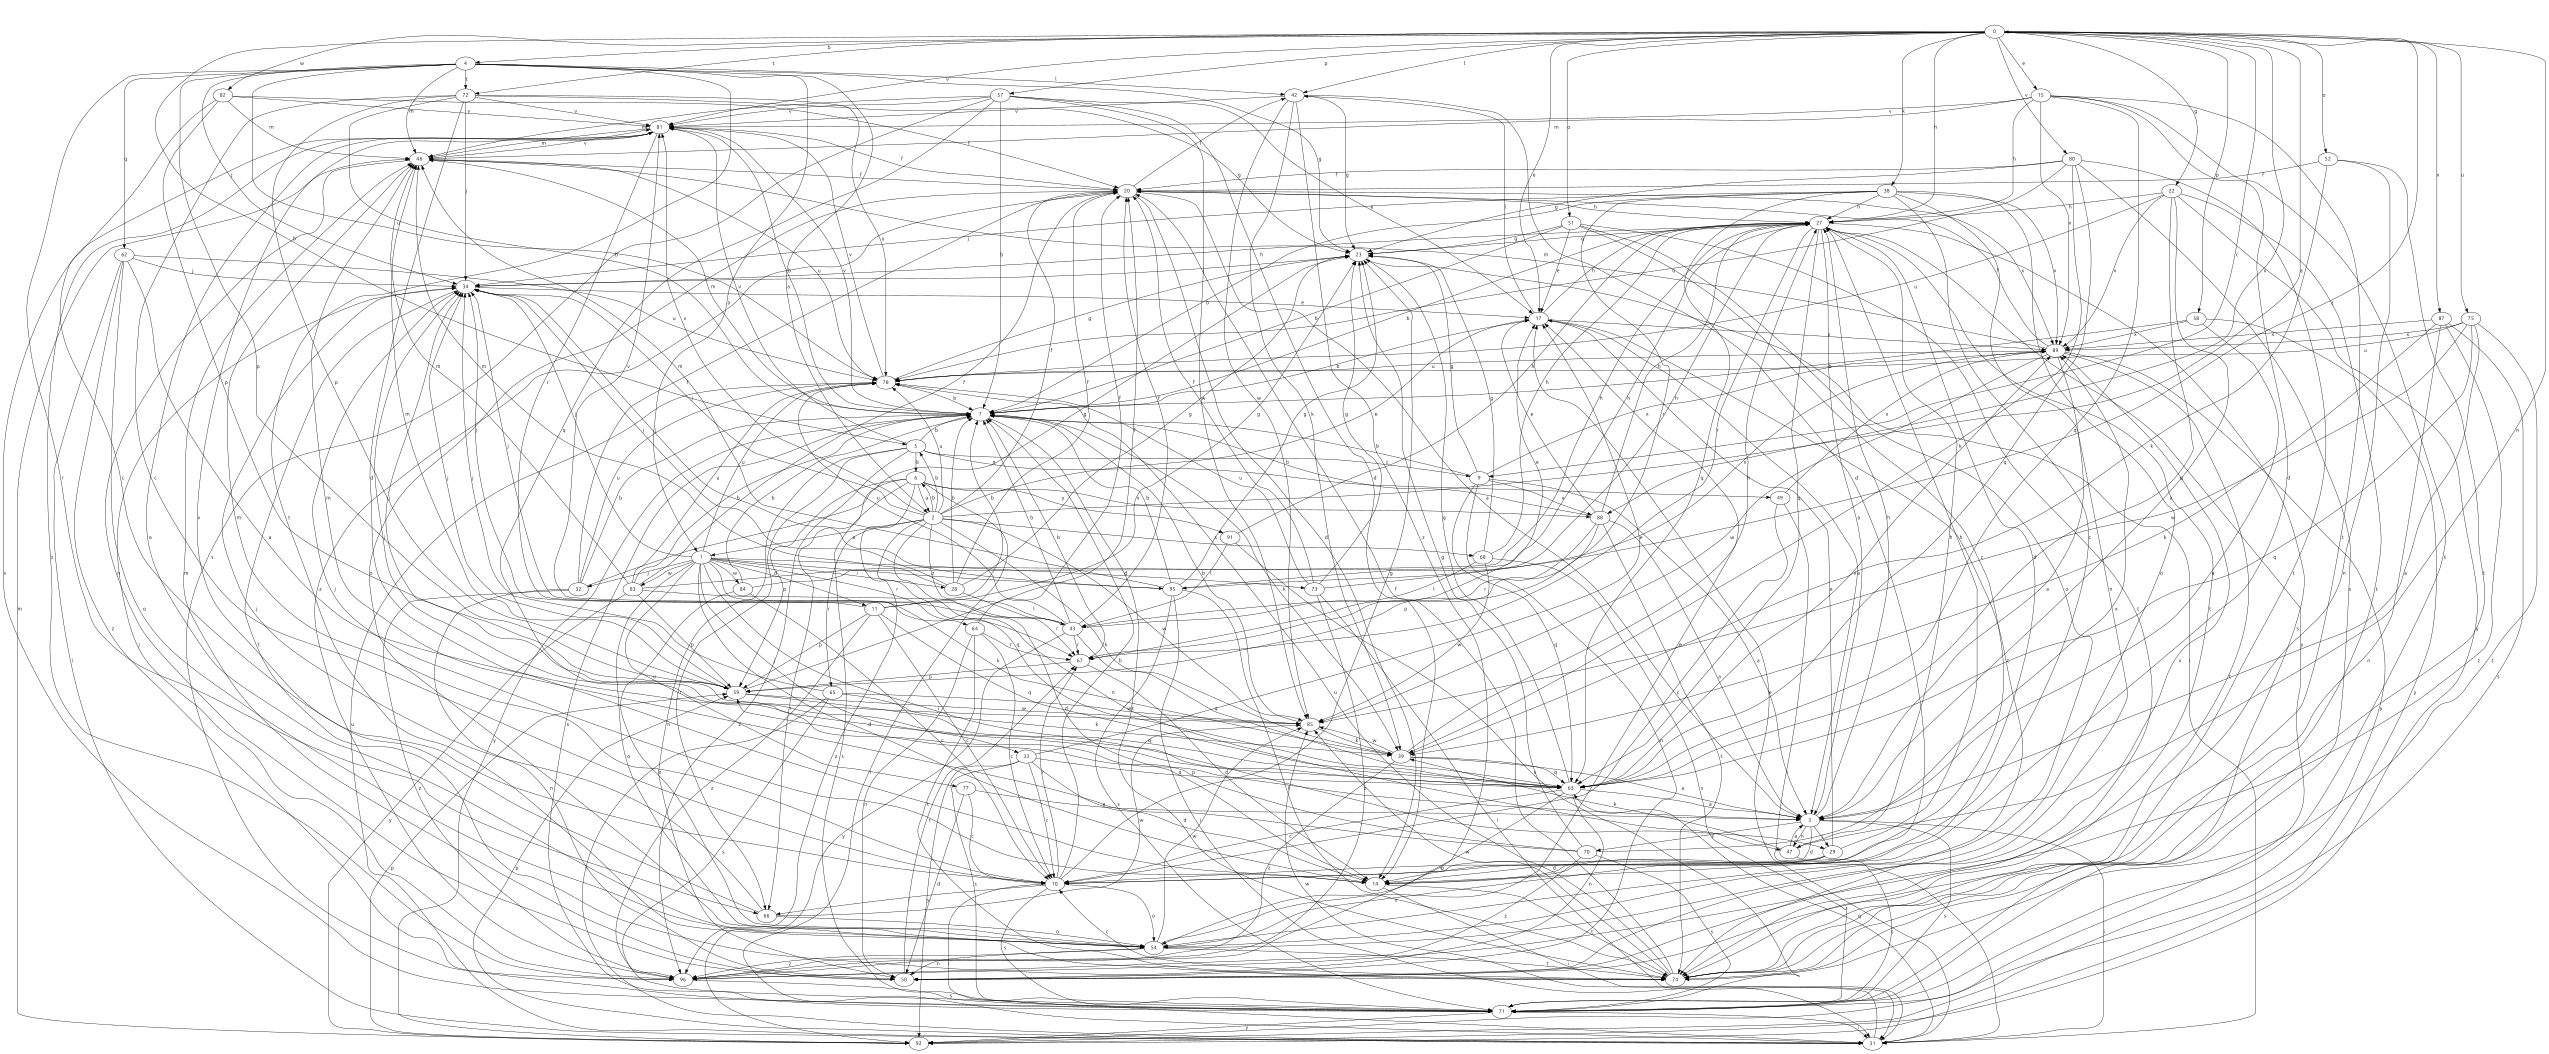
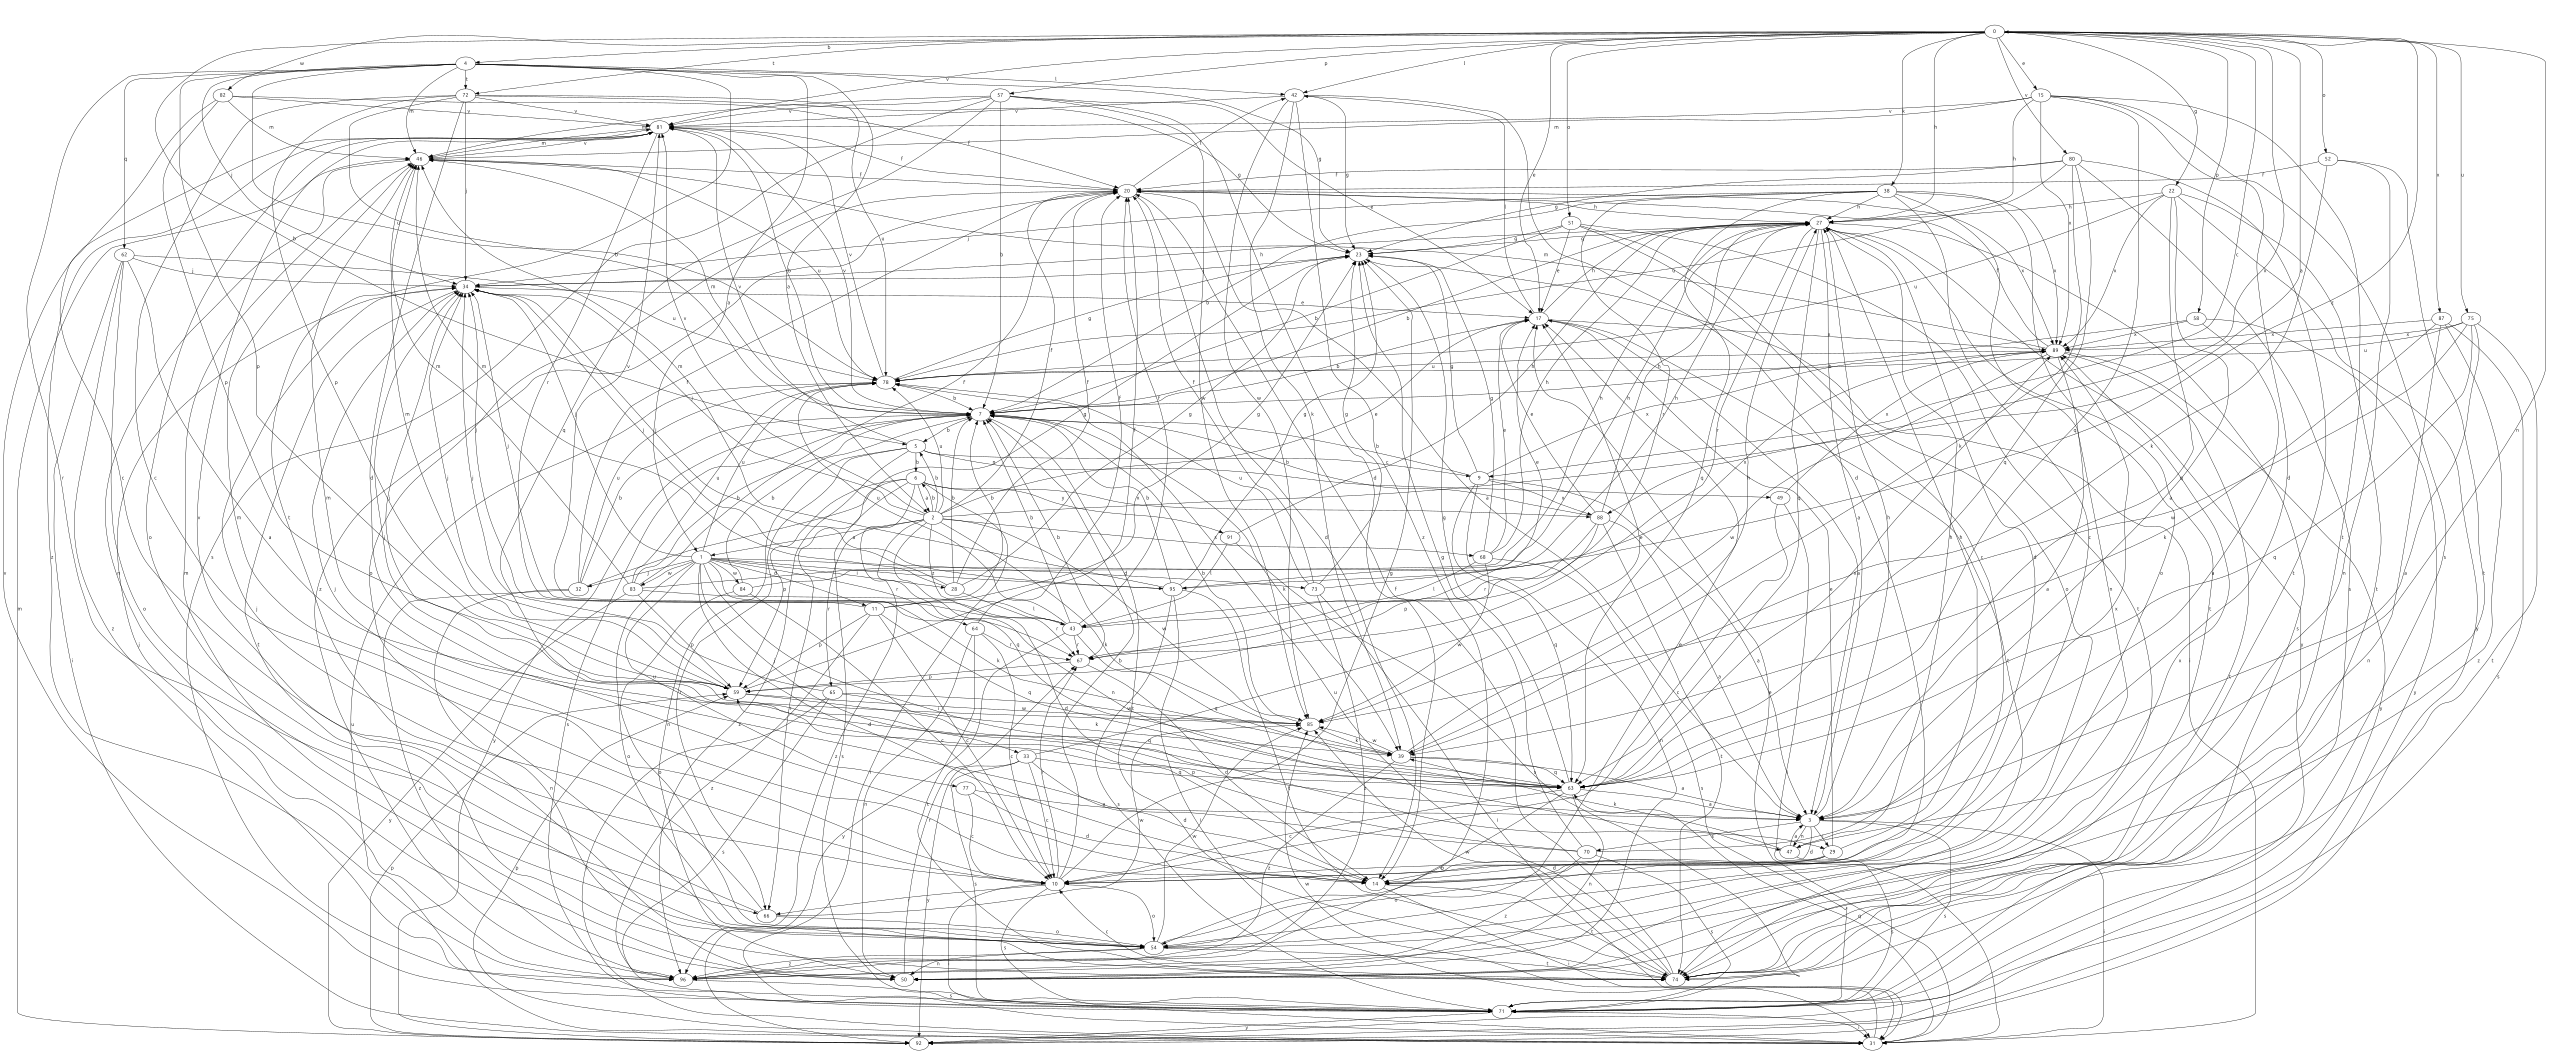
(934, 428) -> (948, 427)
none -> (1503, 432)
(936, 882) -> (1164, 850)
